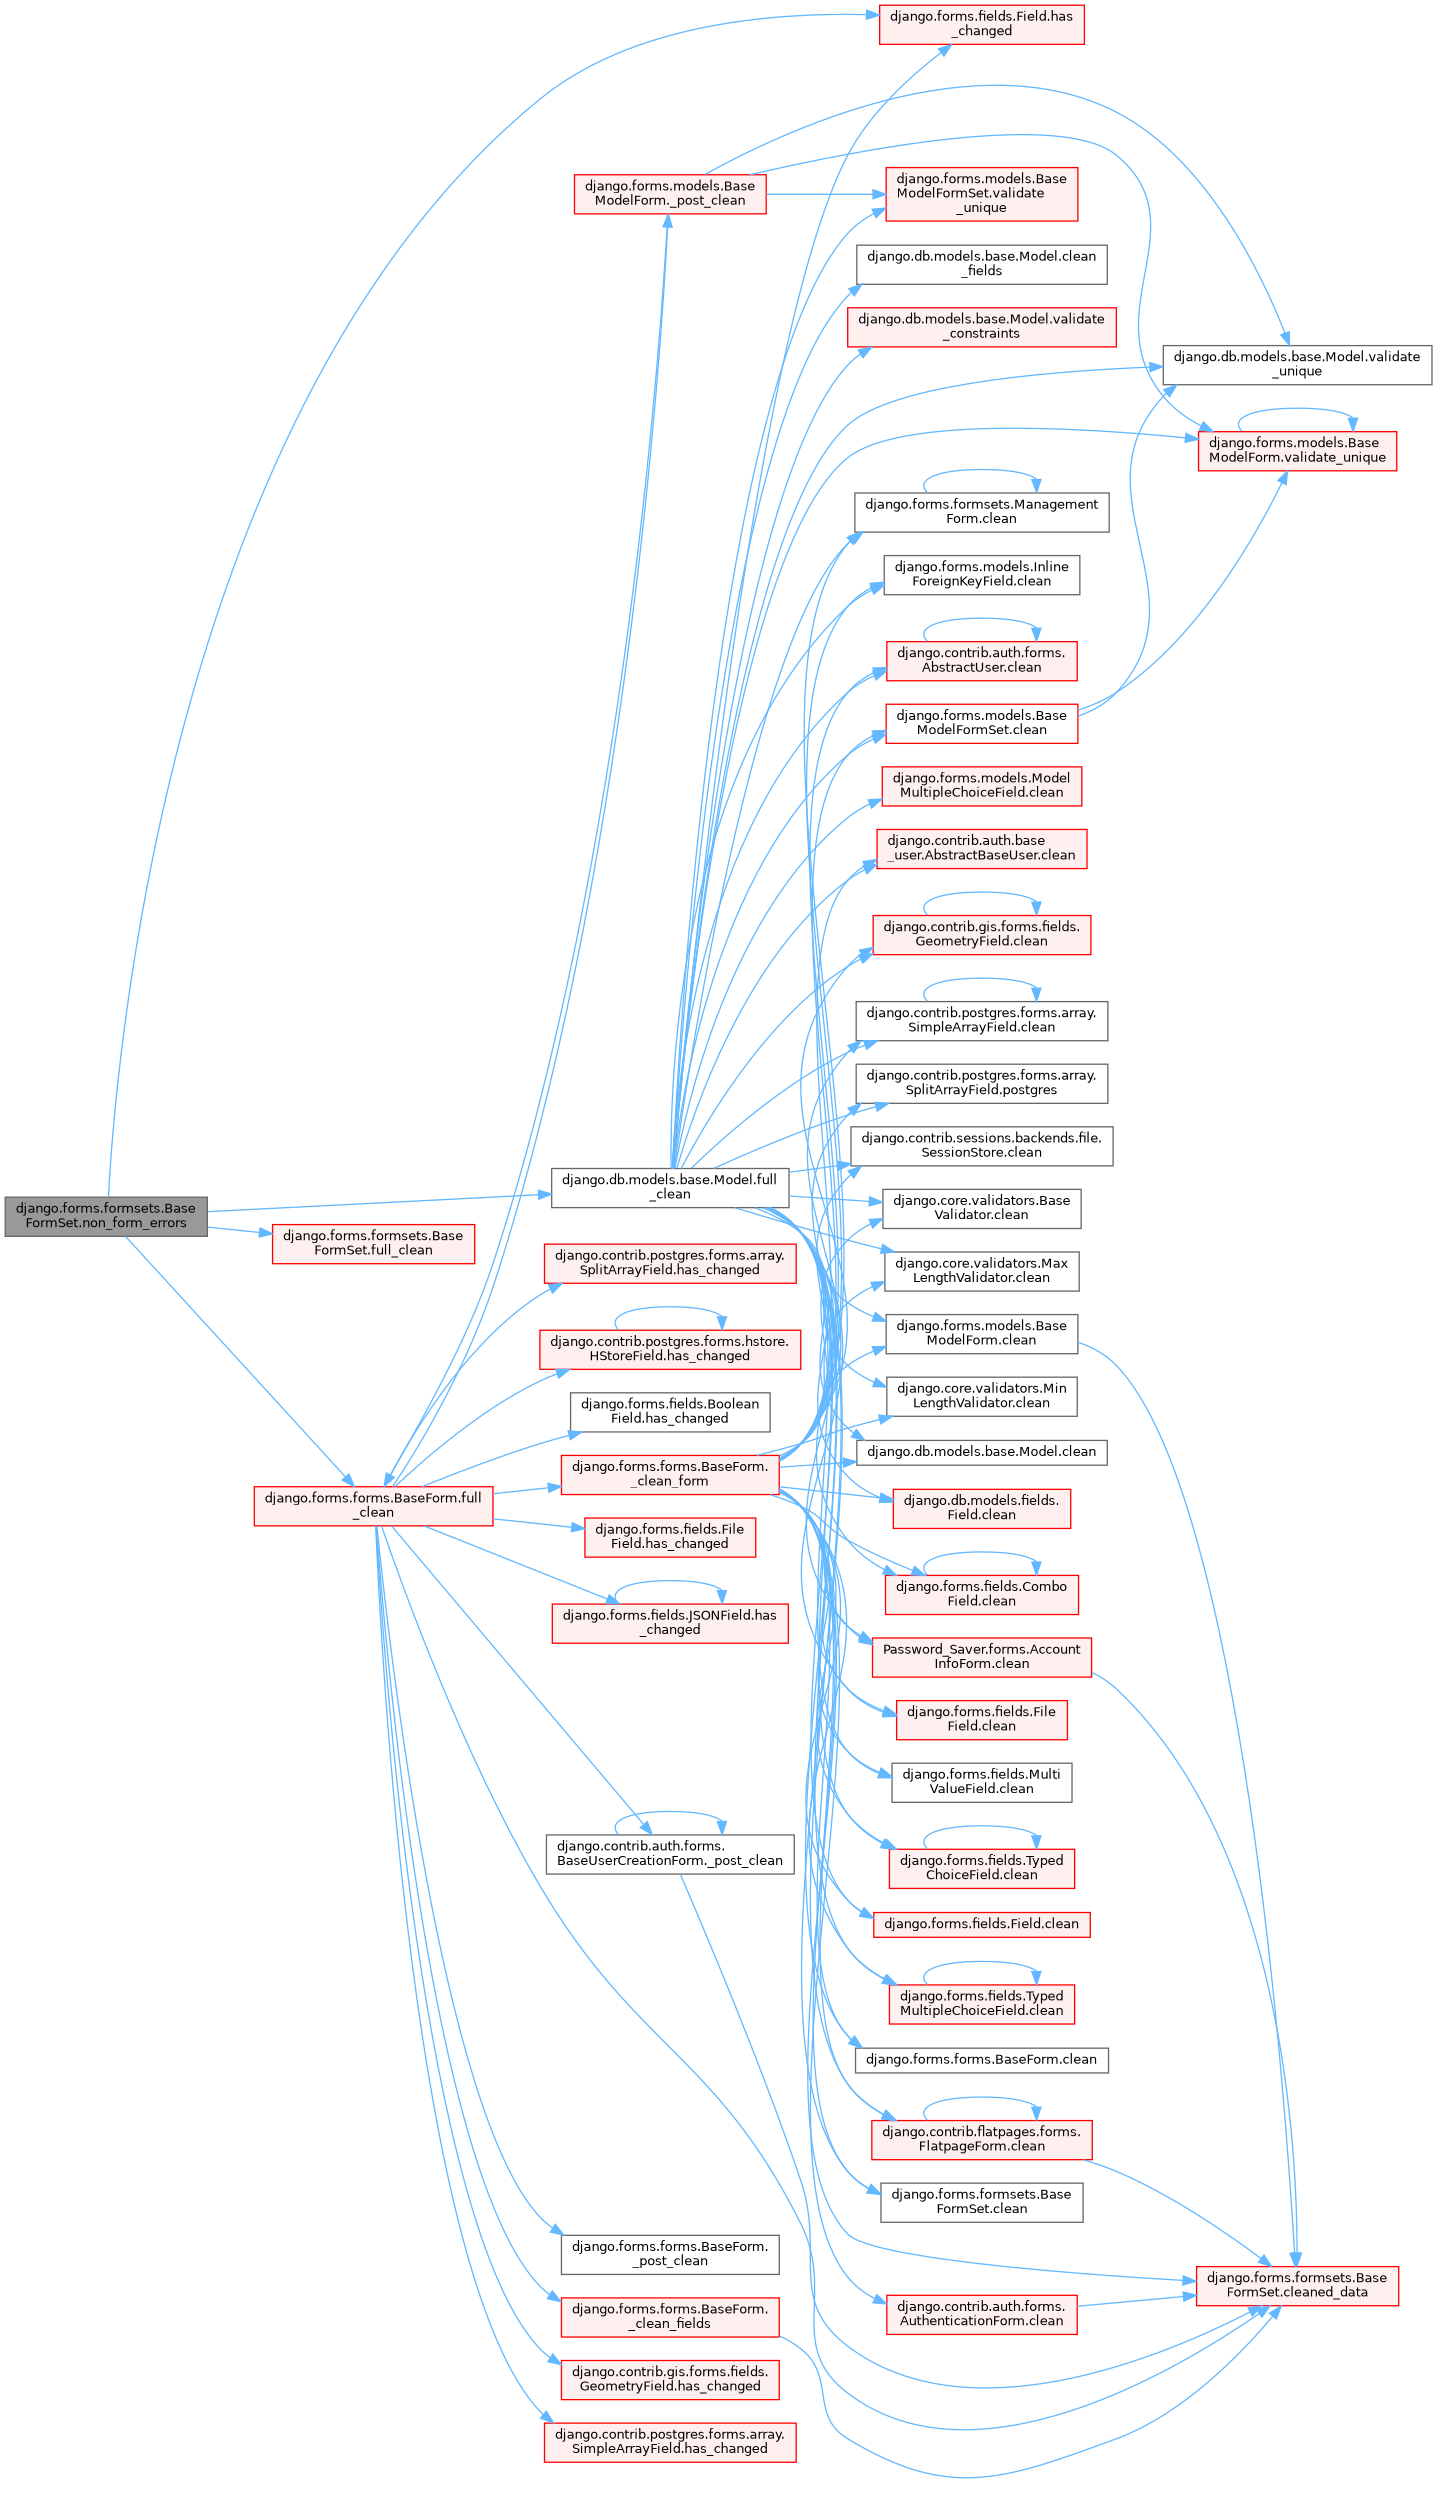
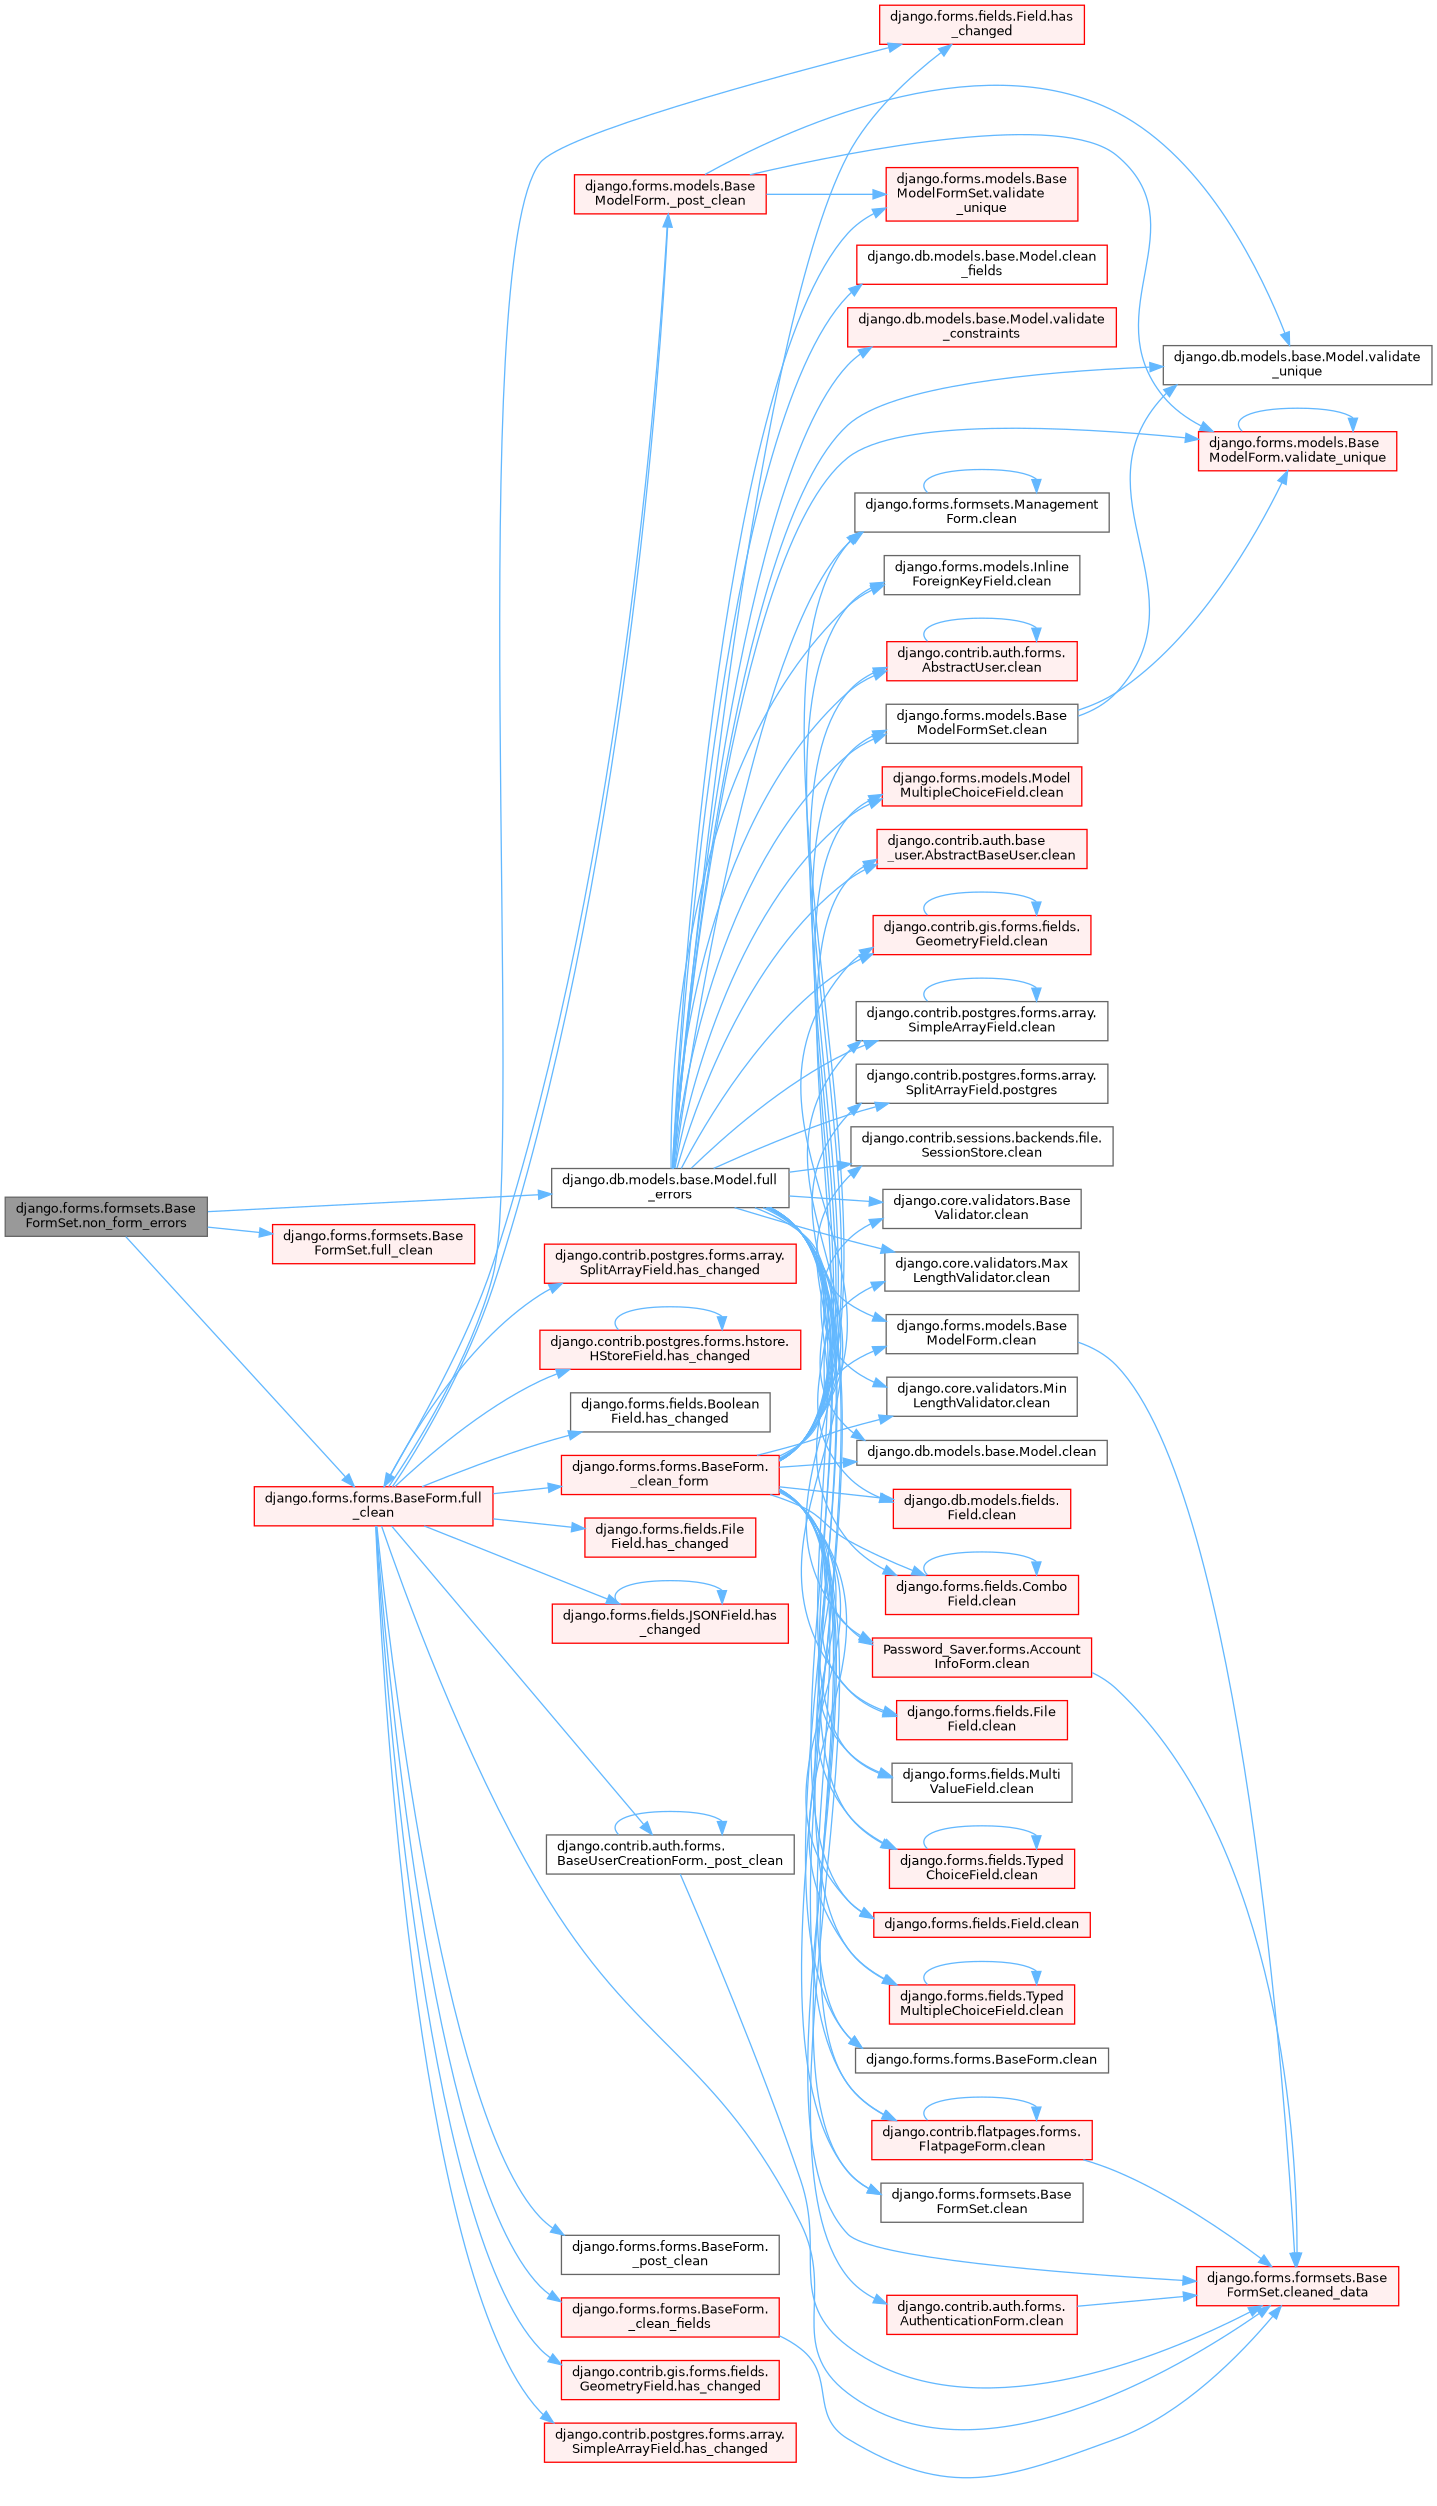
(982, 265) -> (982, 265)
(287, 446) -> (500, 651)
(982, 724) -> (982, 724)
none -> (824, 1130)
(670, 1188) -> (670, 1188)
